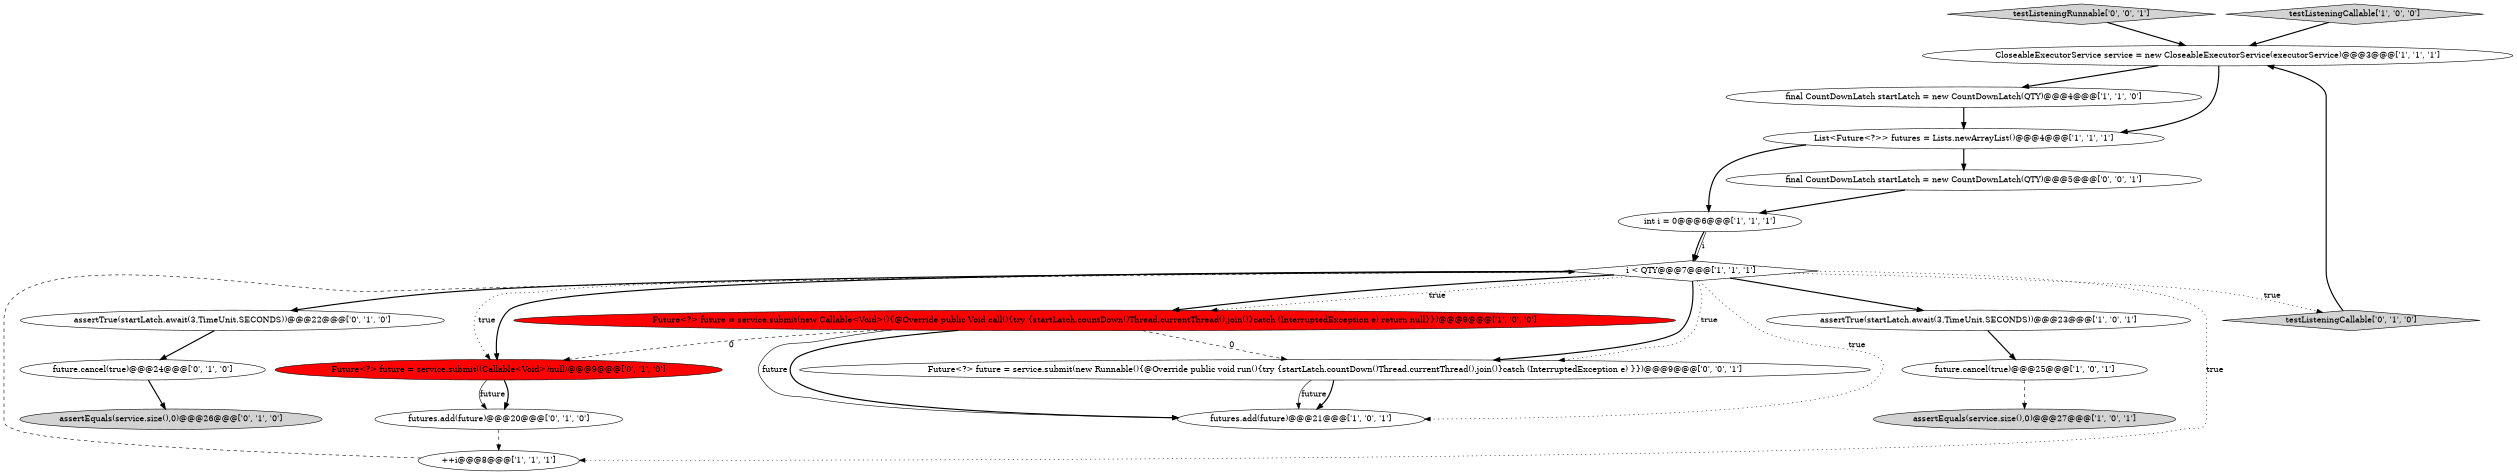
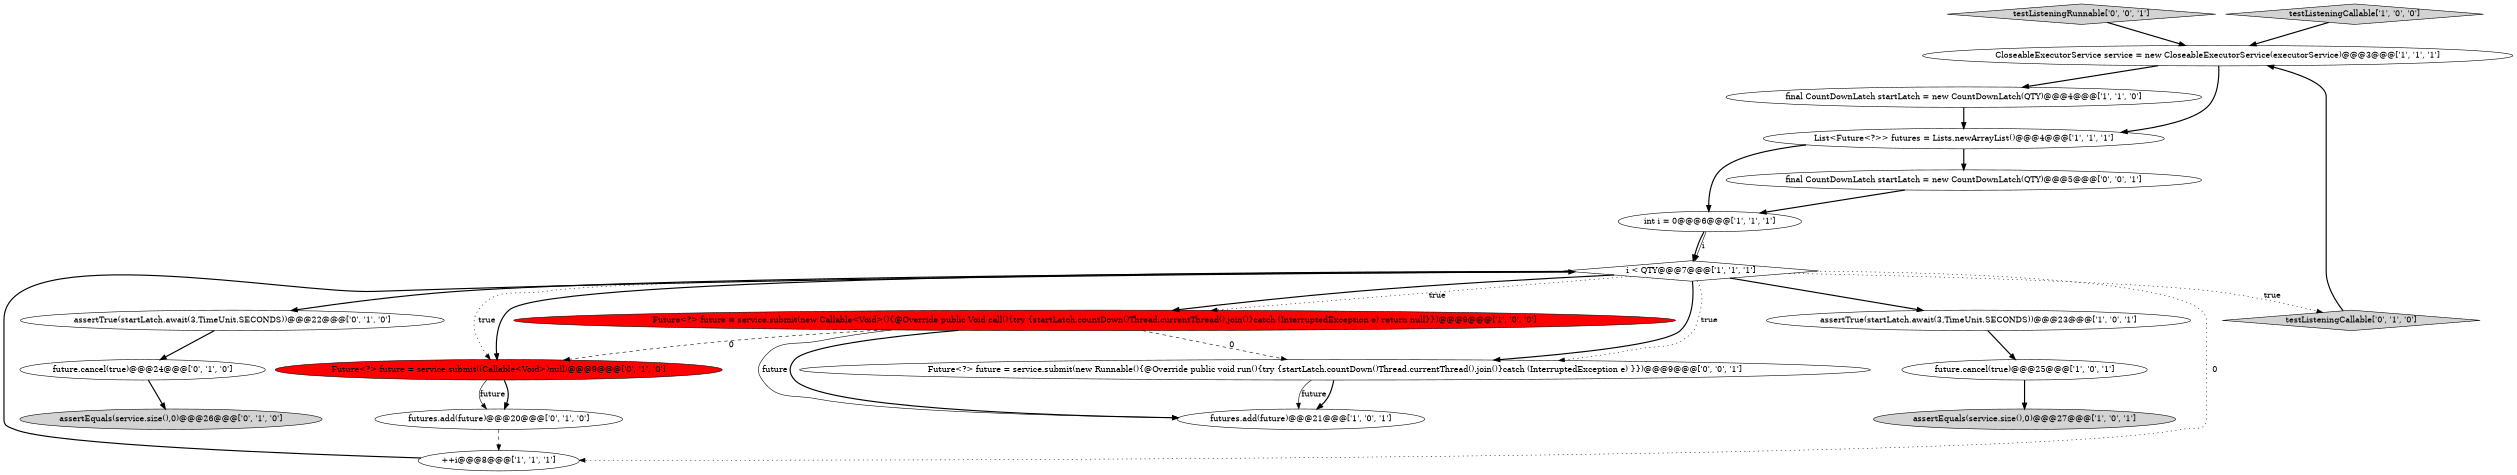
(410, 290) -> (410, 290)
(2215, 370) -> (2215, 370)
(2025, 392) -> (2025, 392)
(1768, 406) -> none
